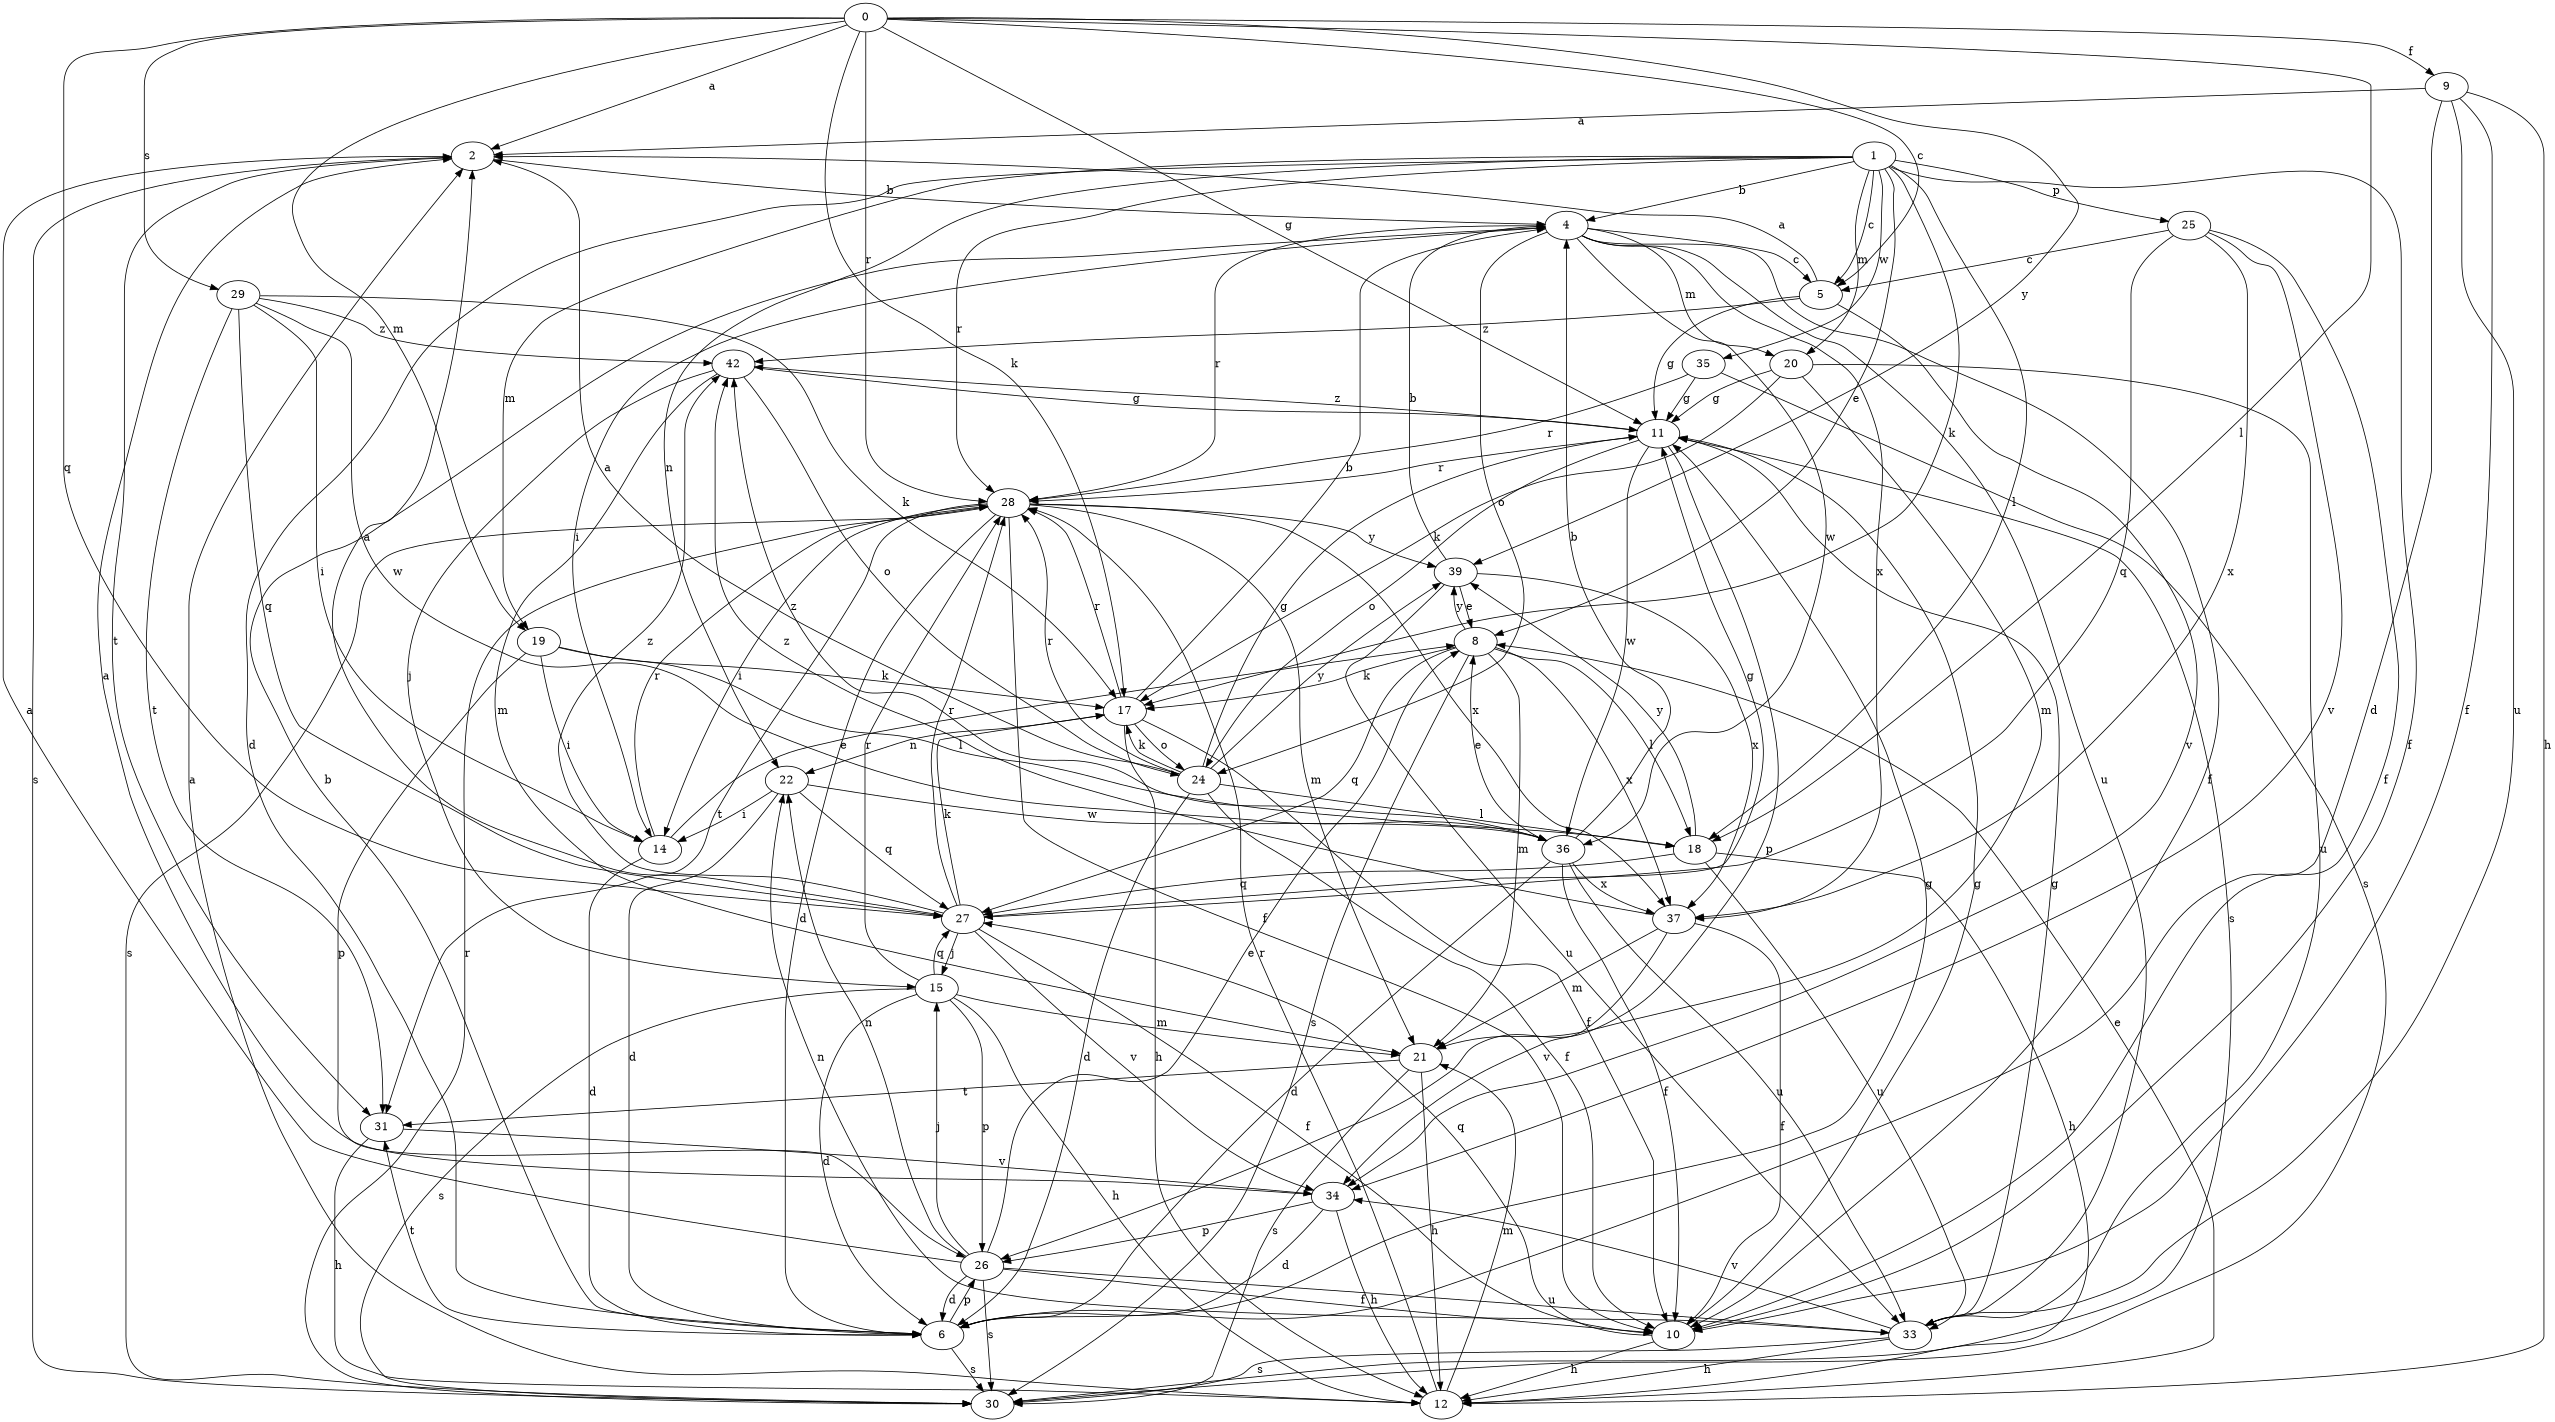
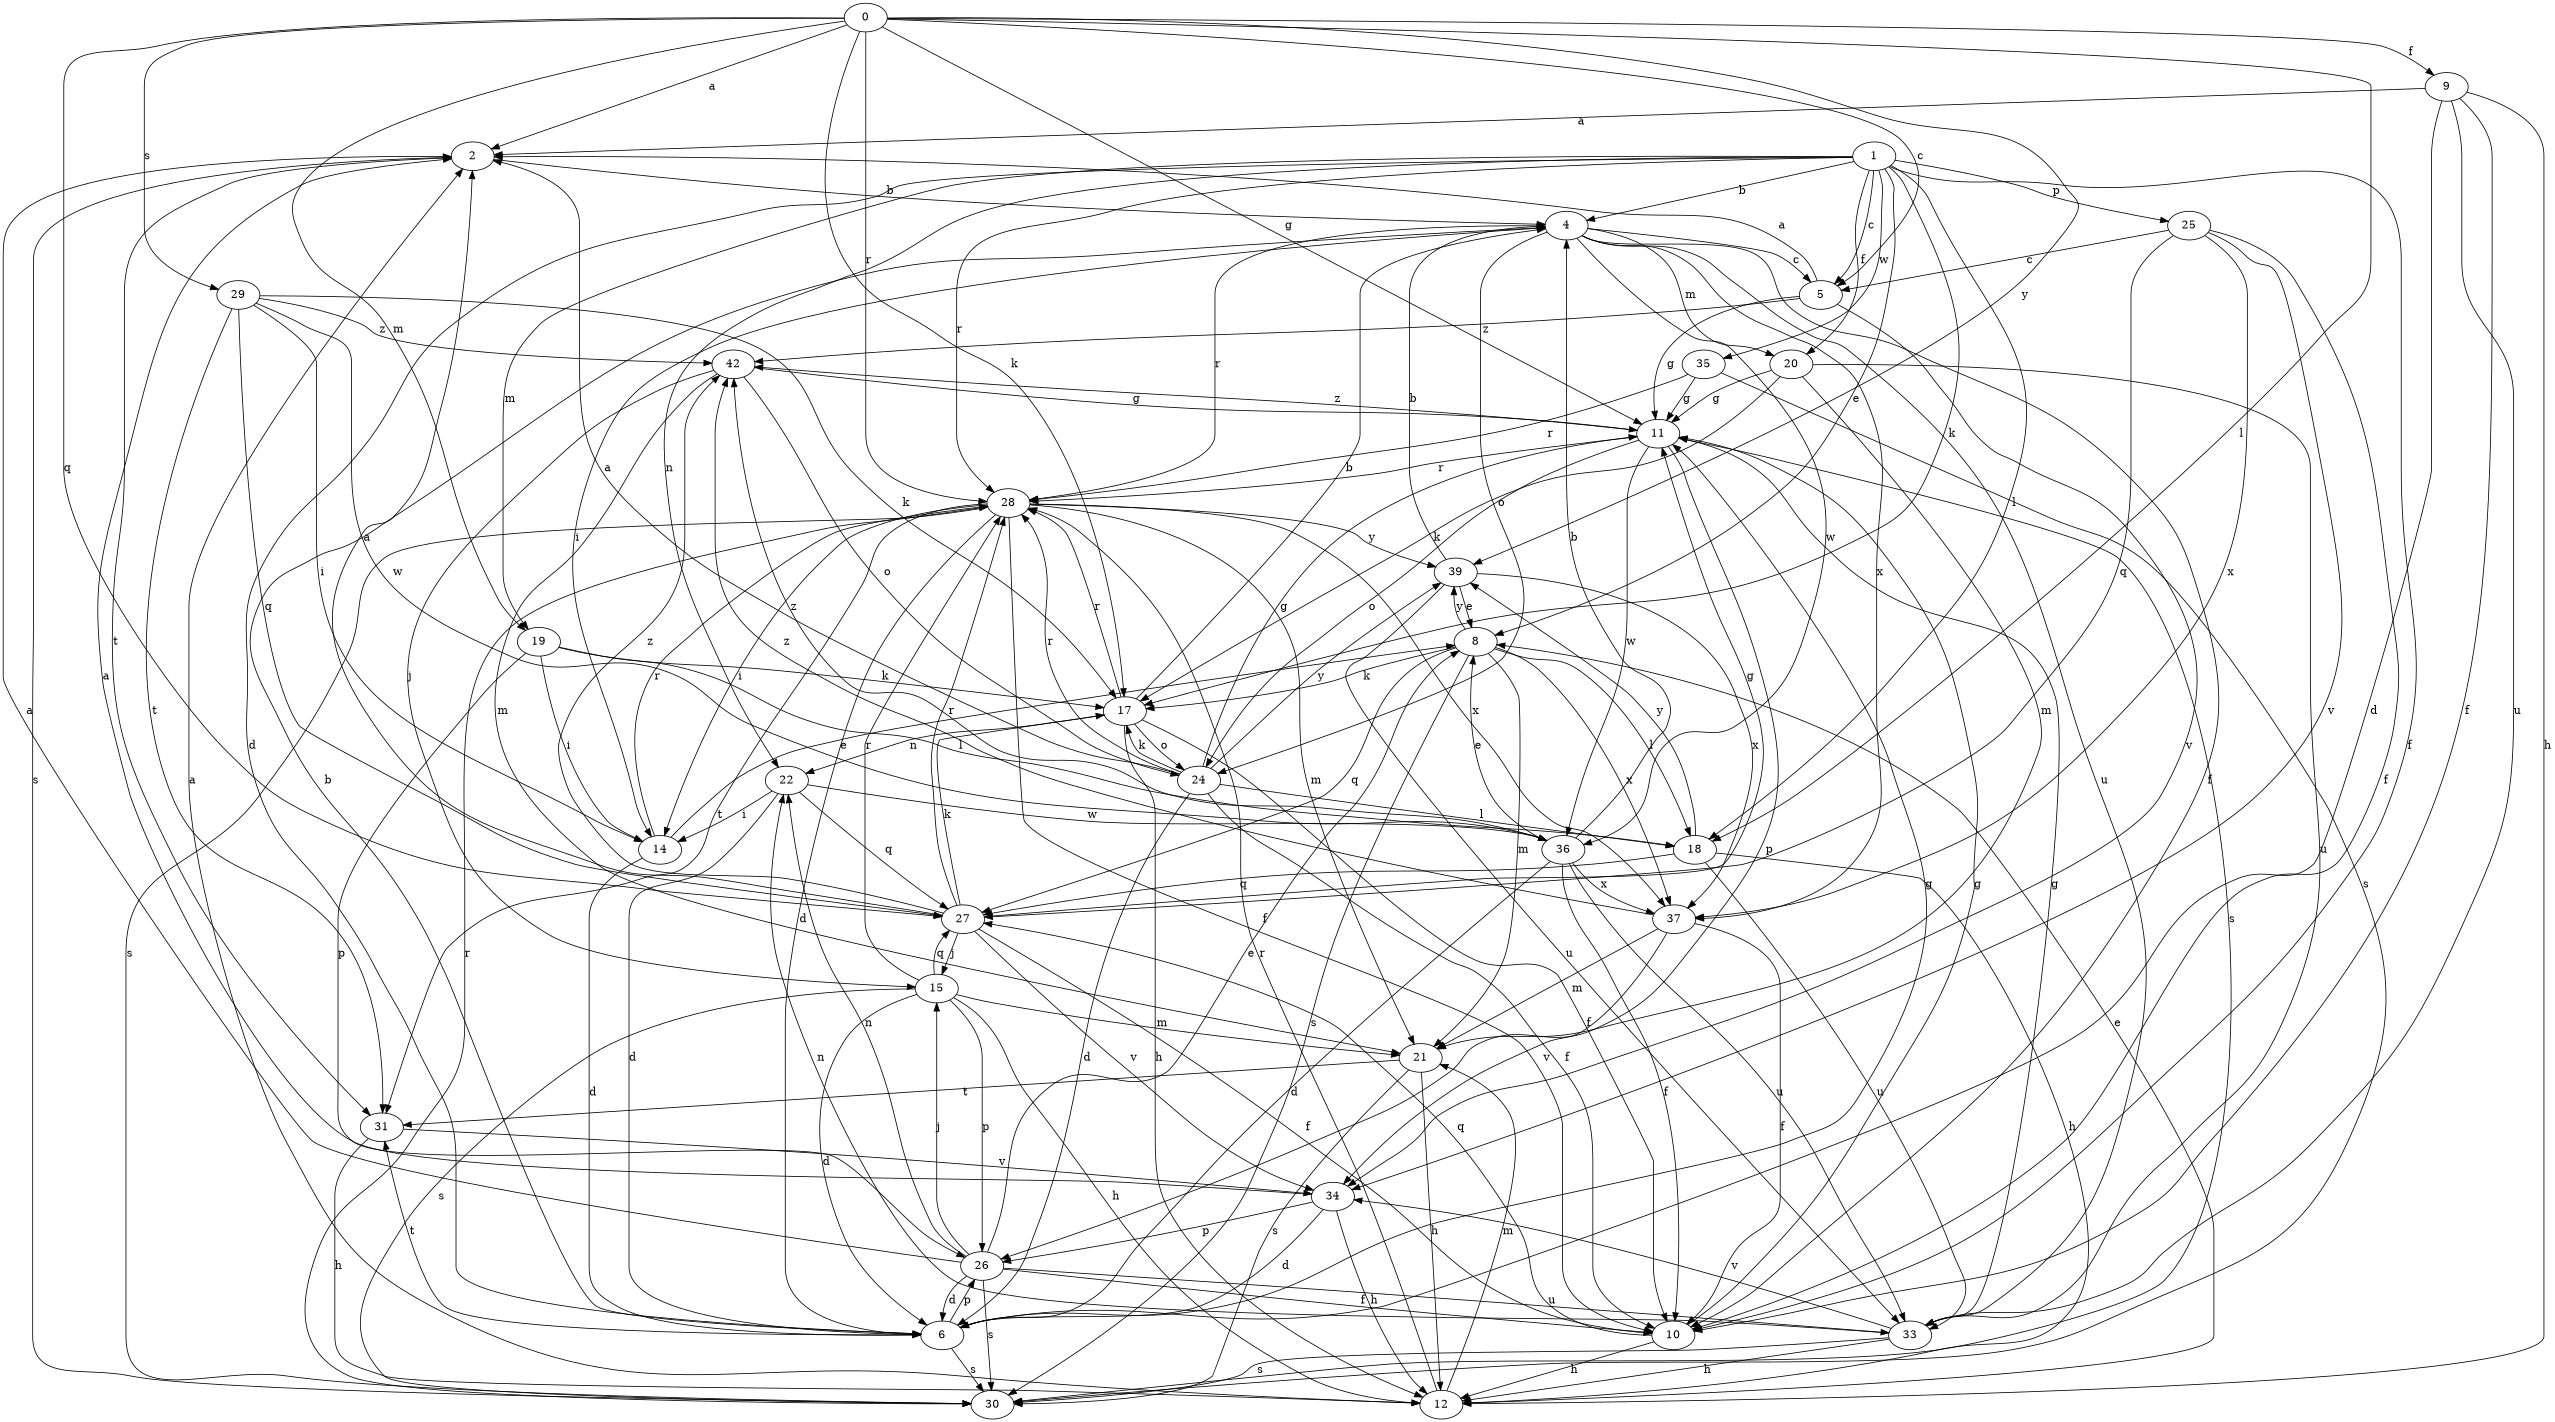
(1863, 260) -> (1863, 260)
